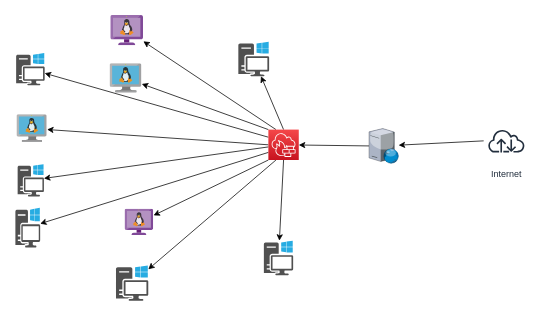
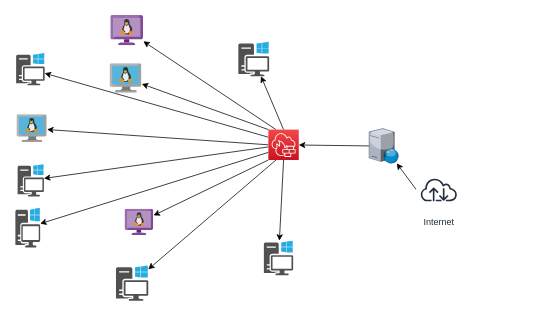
(506, 141) -> (438, 189)
